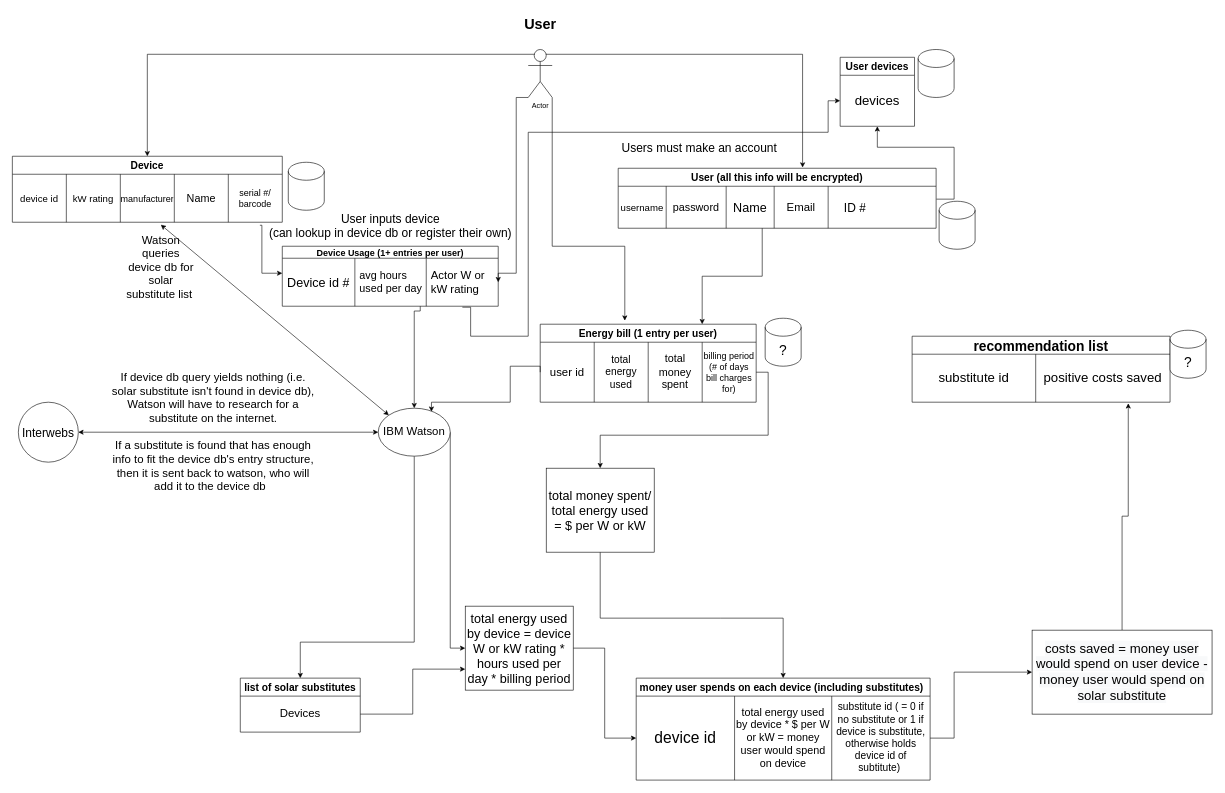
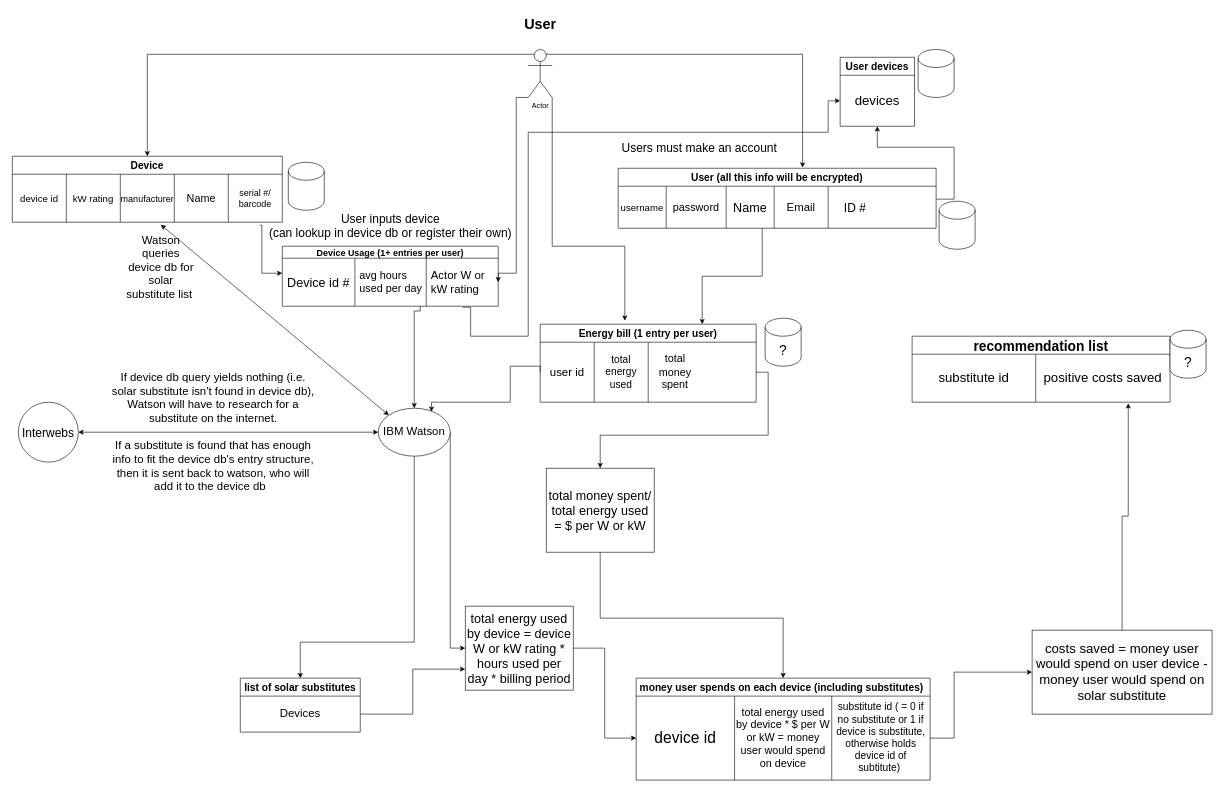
(729, 372) -> none
